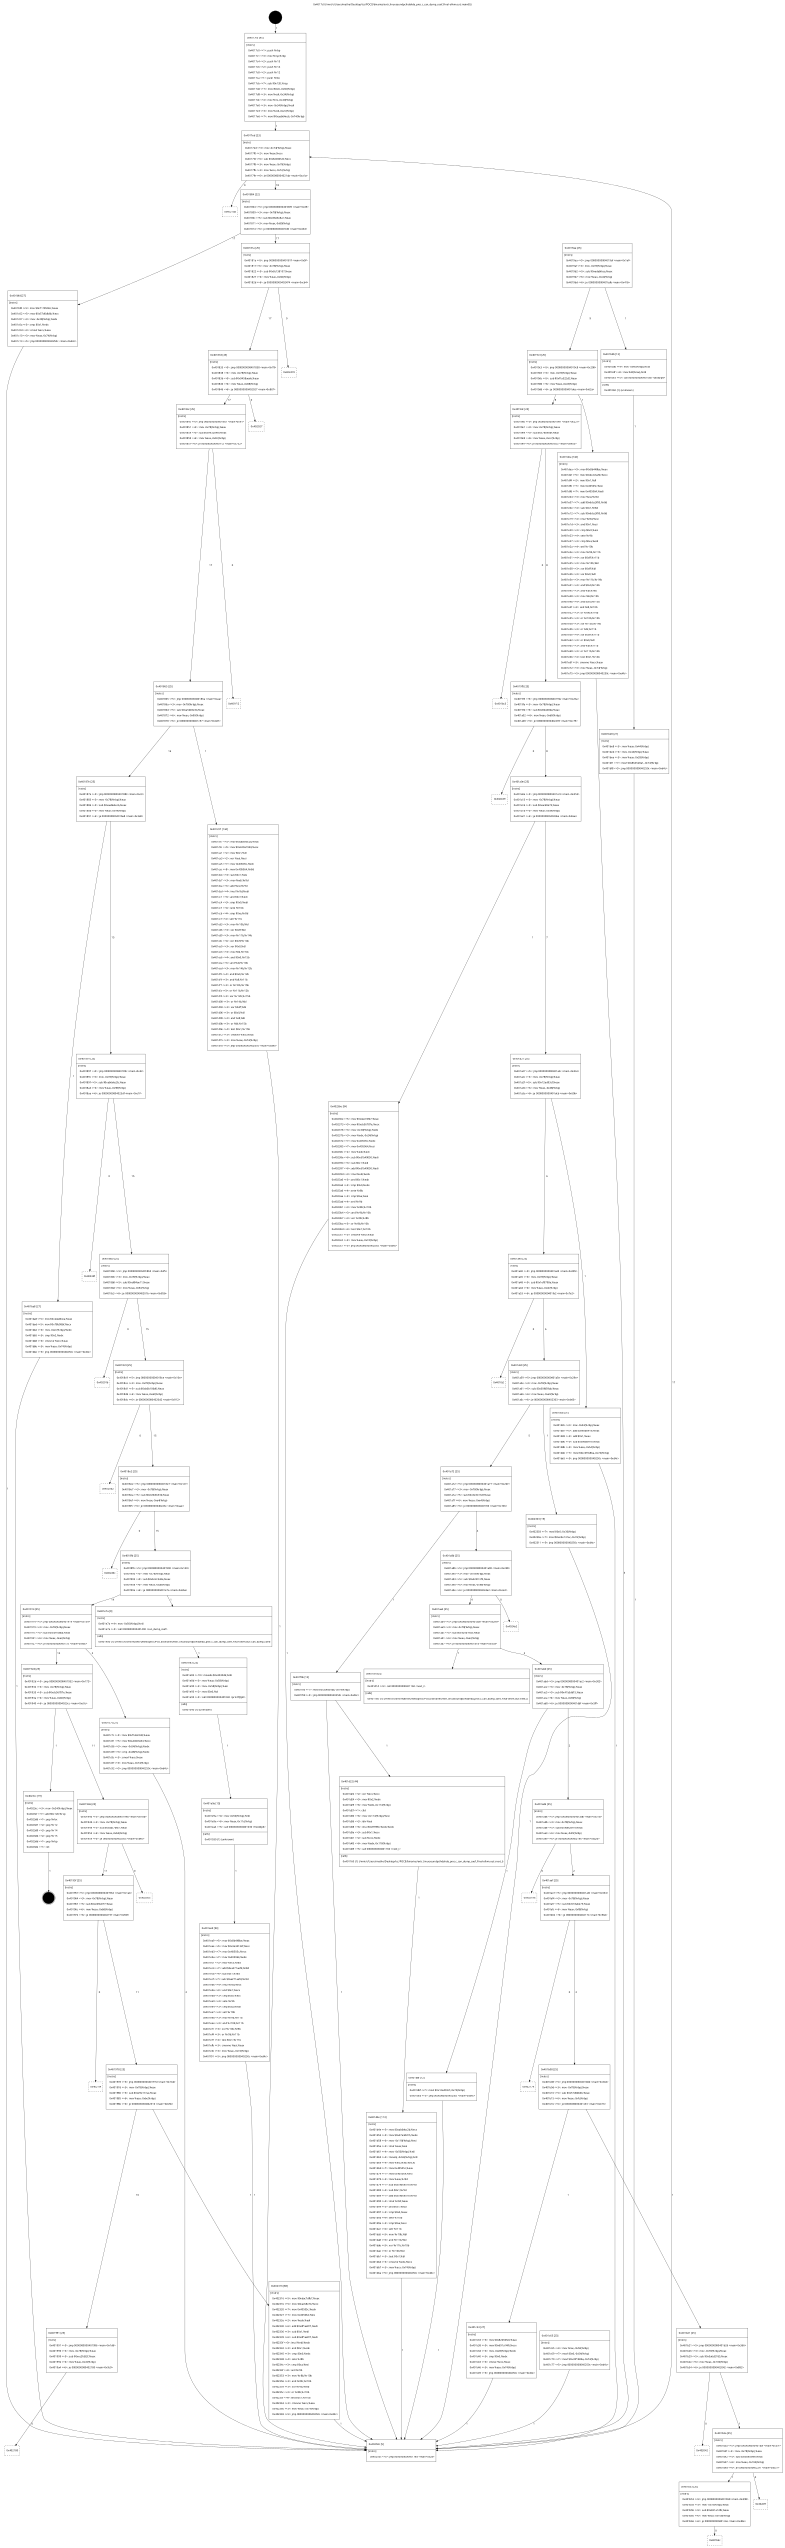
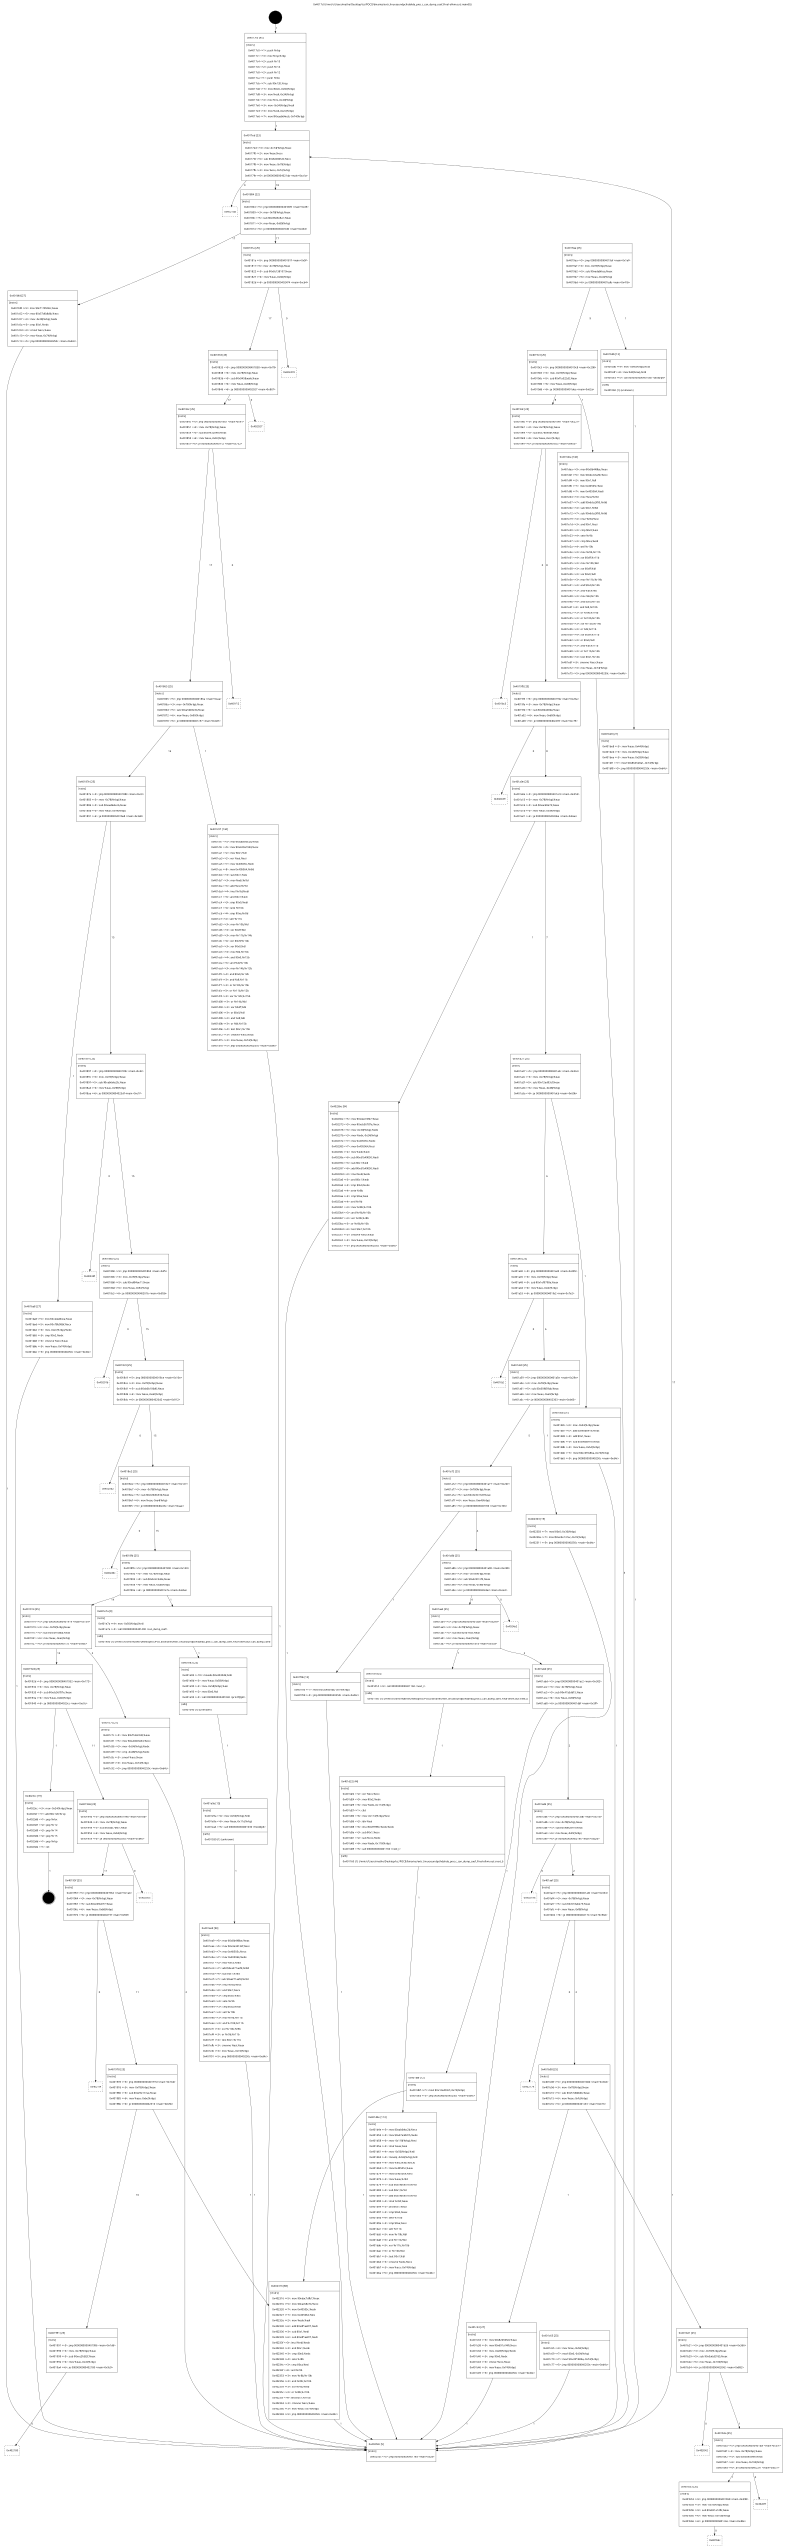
(362, 1738) -> (437, 1739)
(438, 2271) -> (328, 2168)
(401, 2358) -> none
